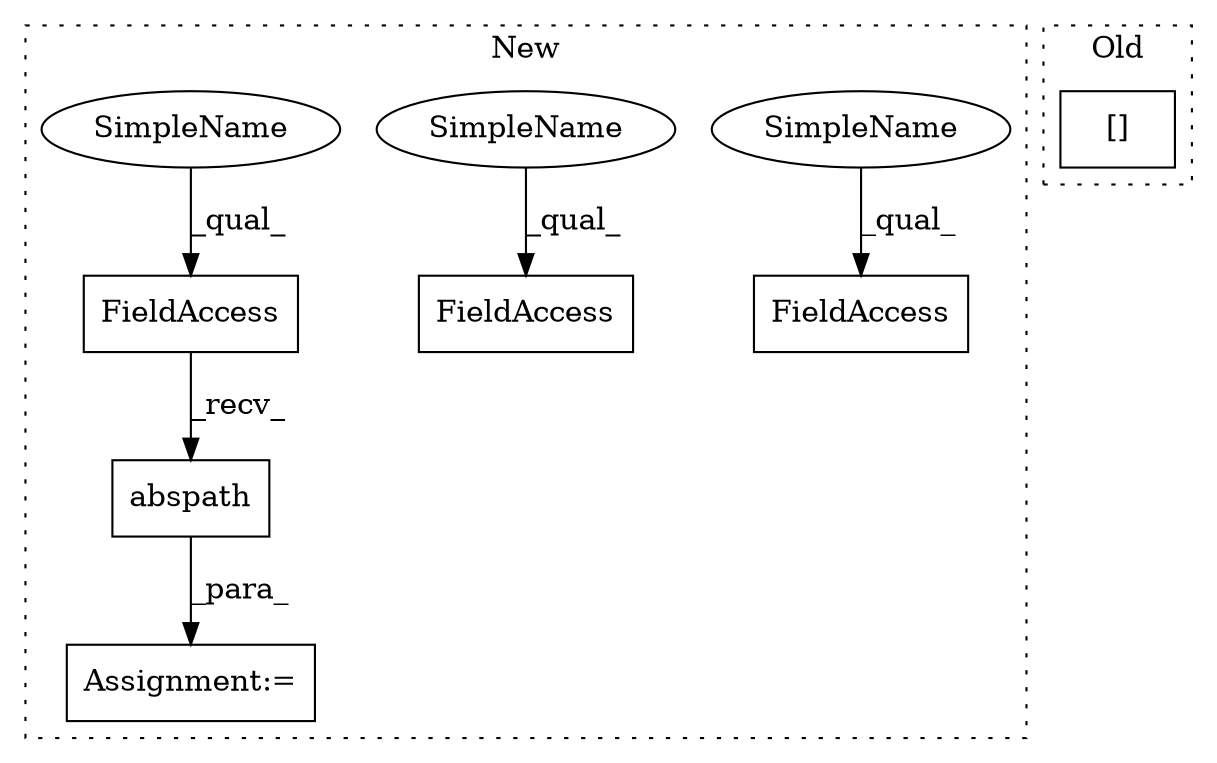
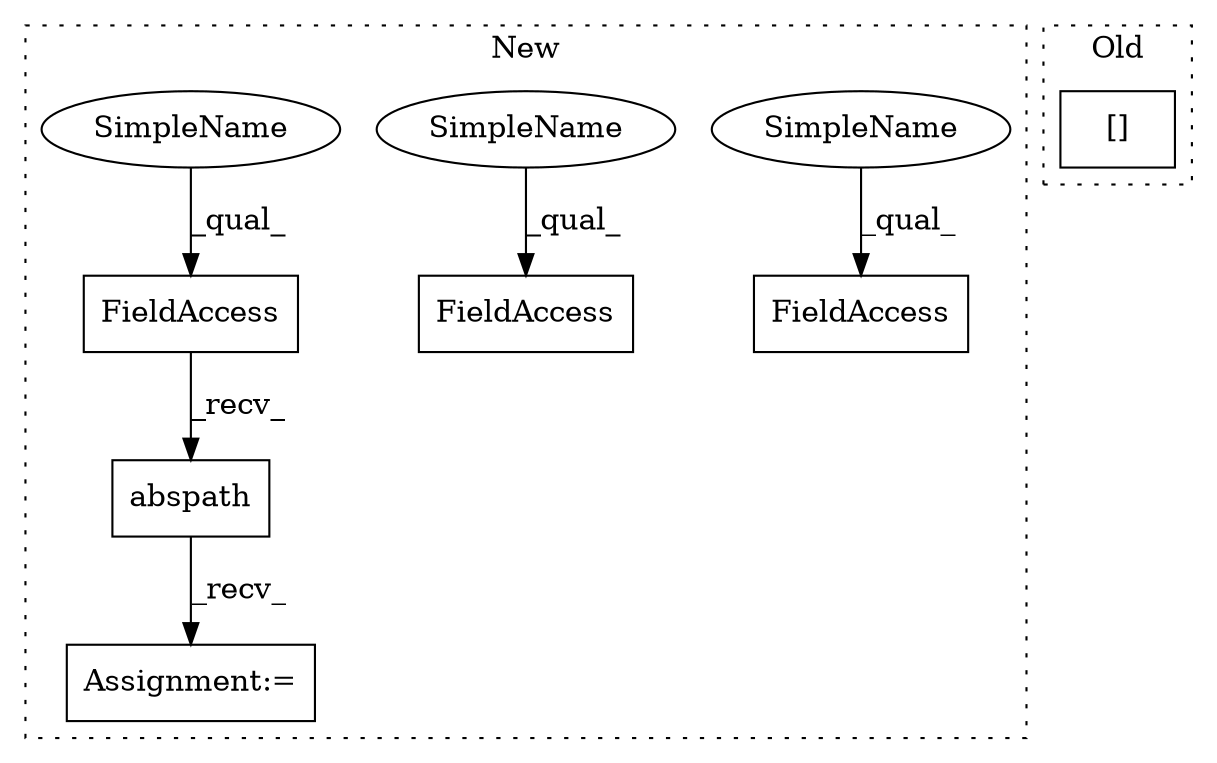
(240, 591) -> (240, 591)
